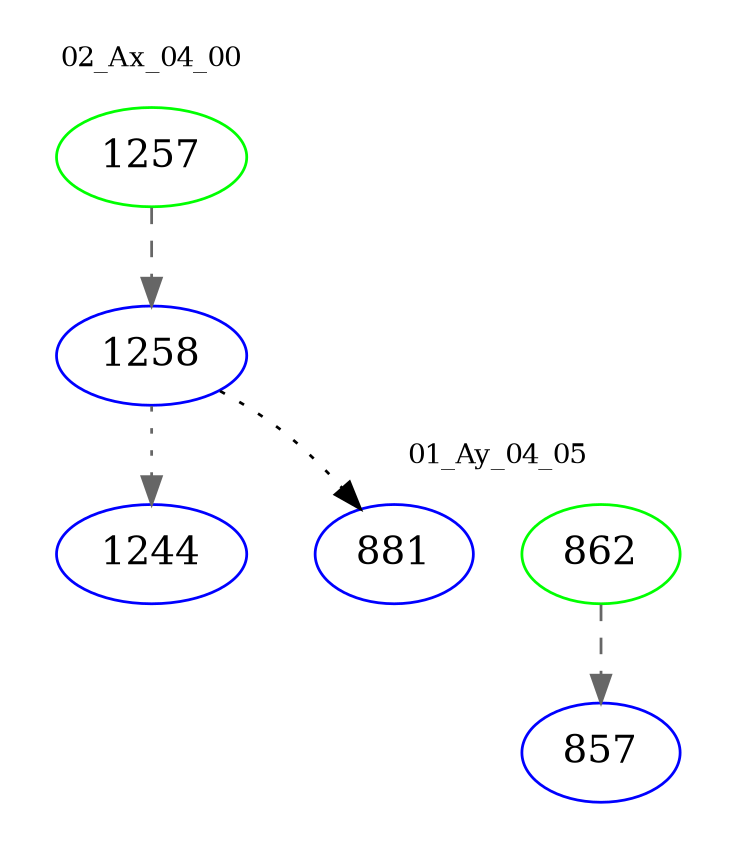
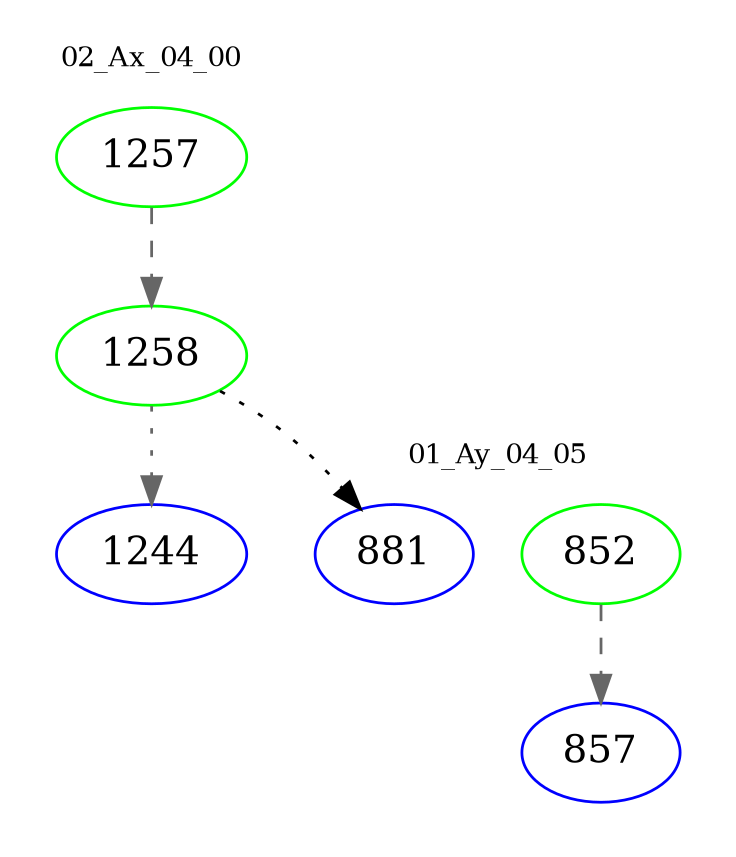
(152, 356) -> (152, 356)
(601, 554) -> (601, 554)
